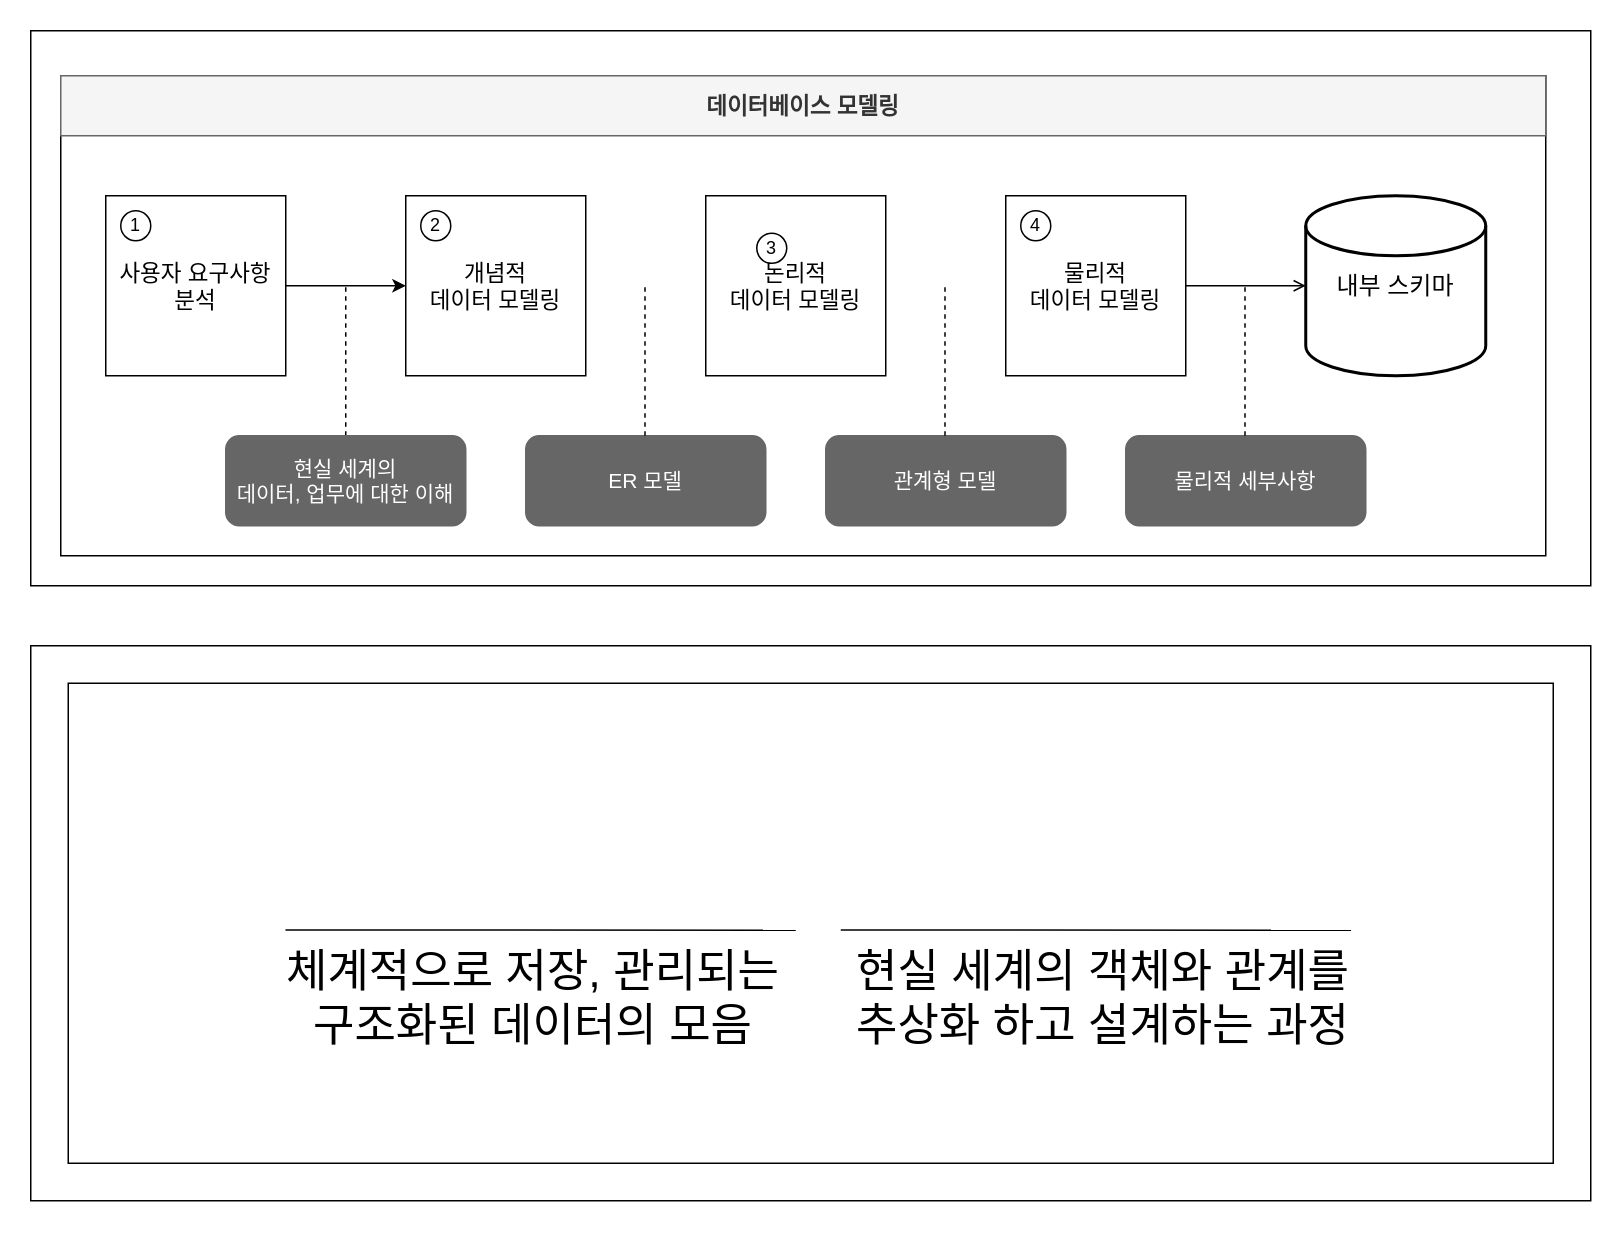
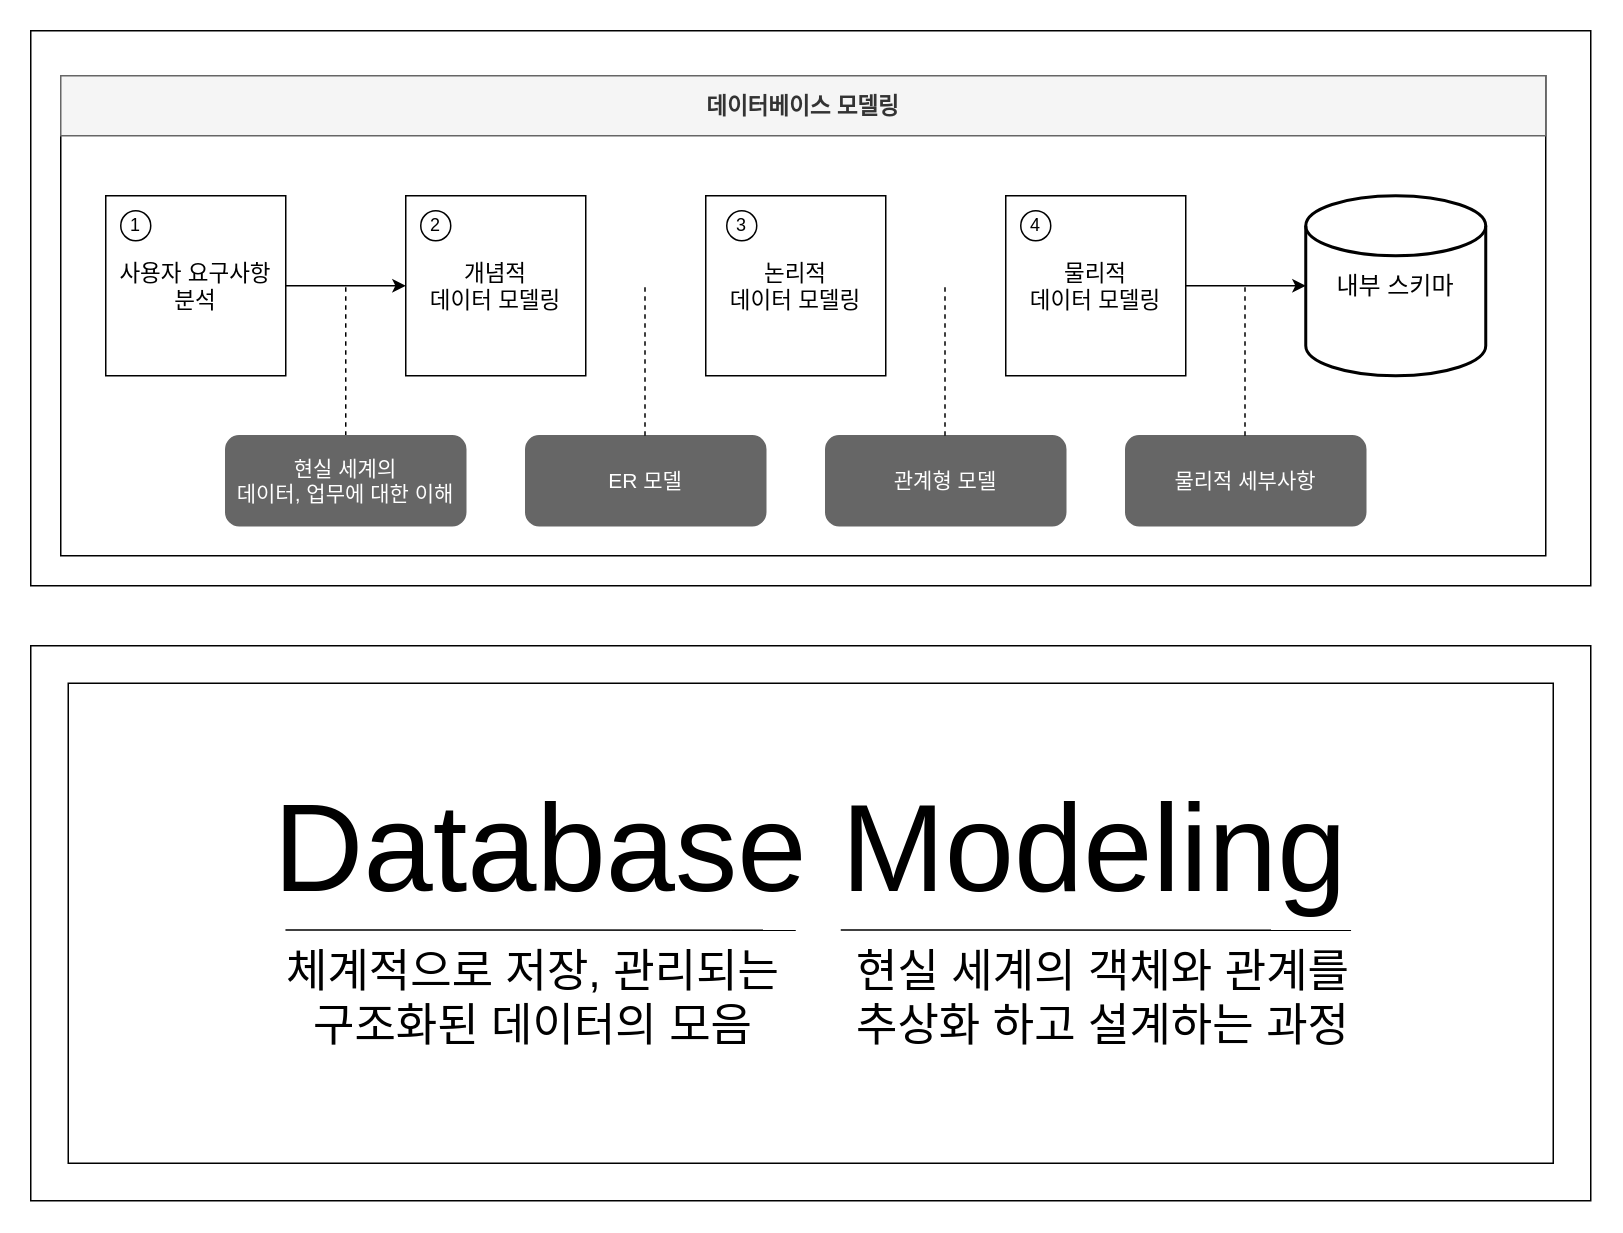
(772, 248) -> (742, 226)
(1296, 286) -> (1294, 286)
none -> (811, 848)
